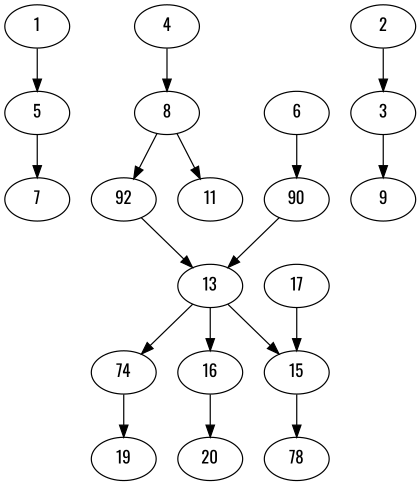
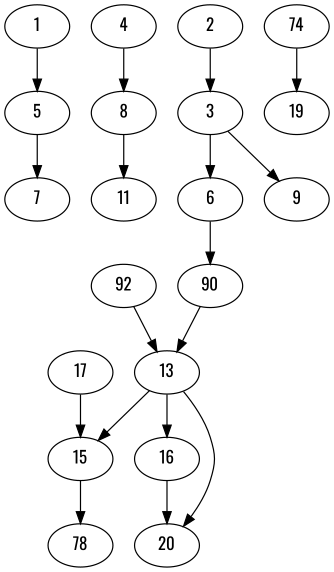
none -> (210, 150)
(148, 151) -> none
(171, 325) -> (214, 453)
